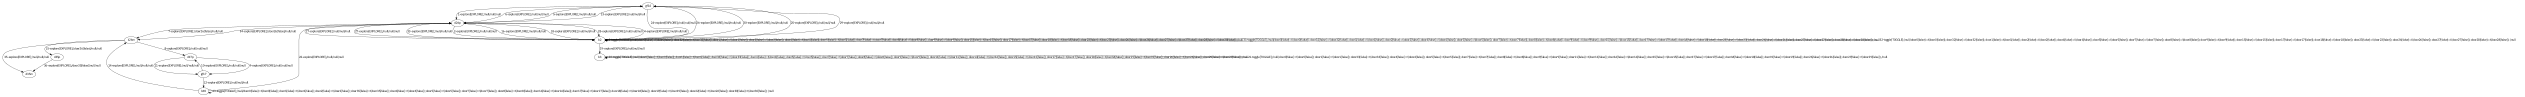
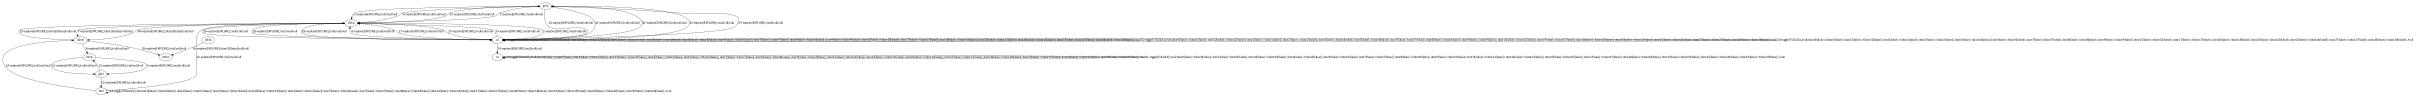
(80, 42) -> (152, 25)
